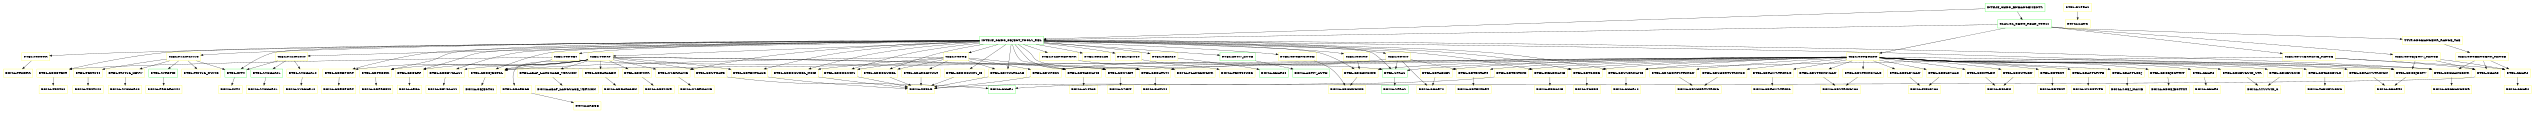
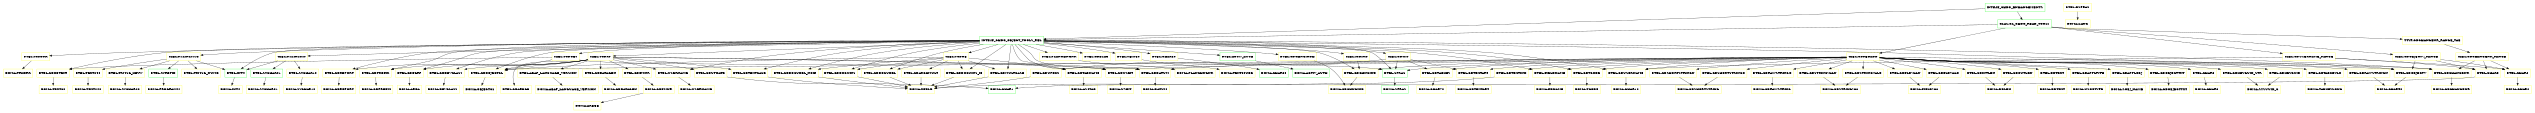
(987, 62) -> (960, 64)
(1413, 73) -> (1416, 64)
(551, 98) -> (623, 98)
